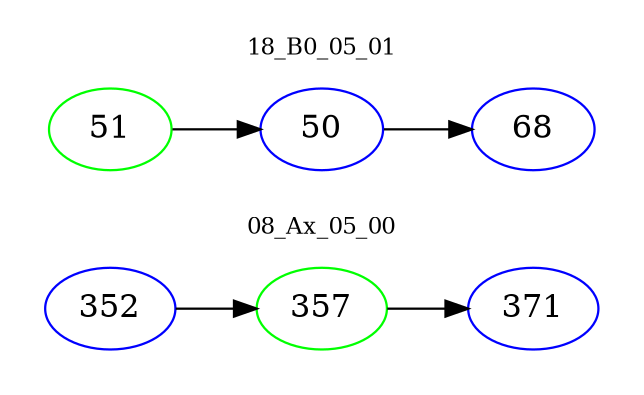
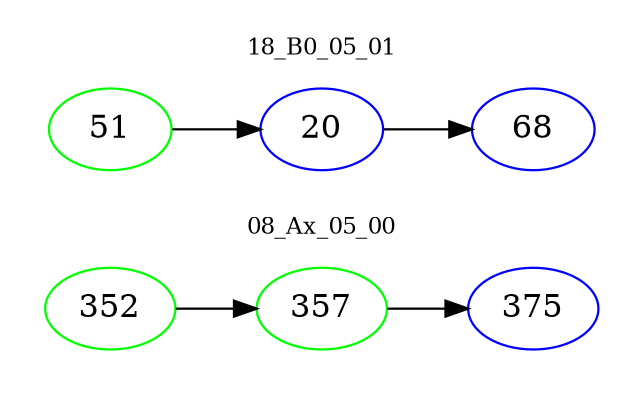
(322, 129) -> (322, 129)
(110, 309) -> (110, 309)
(533, 309) -> (533, 309)
